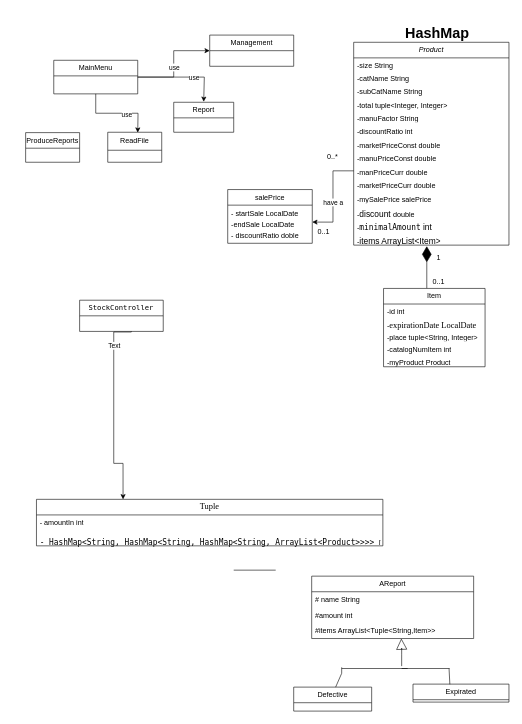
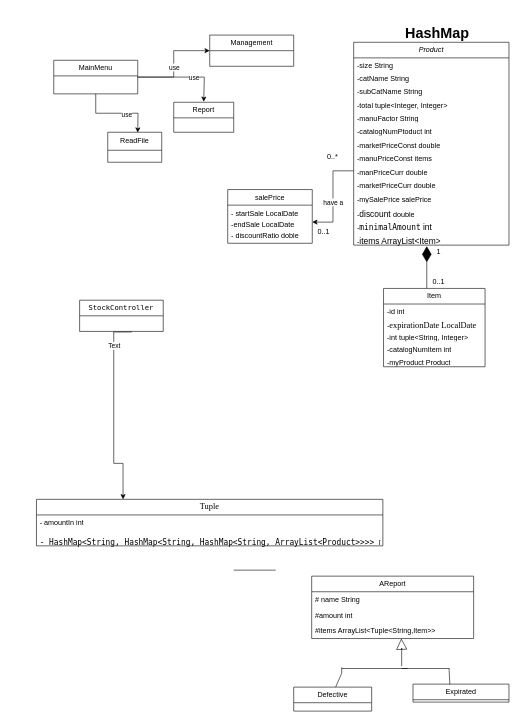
(390, 132) -> (399, 132)
(53, 147) -> none
(399, 159) -> (397, 159)
(439, 258) -> (439, 252)
(435, 342) -> (435, 342)
